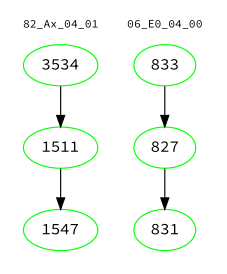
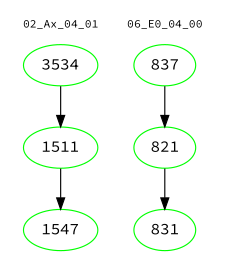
(61, 25) -> (61, 25)
(165, 65) -> (165, 65)
(165, 148) -> (165, 148)
